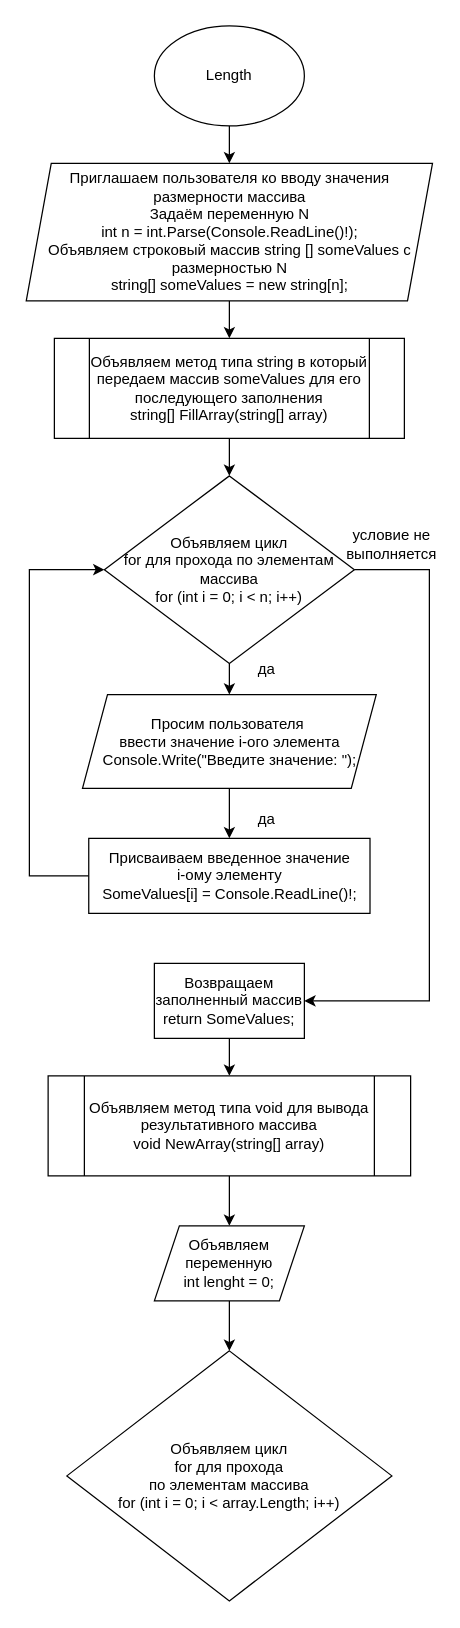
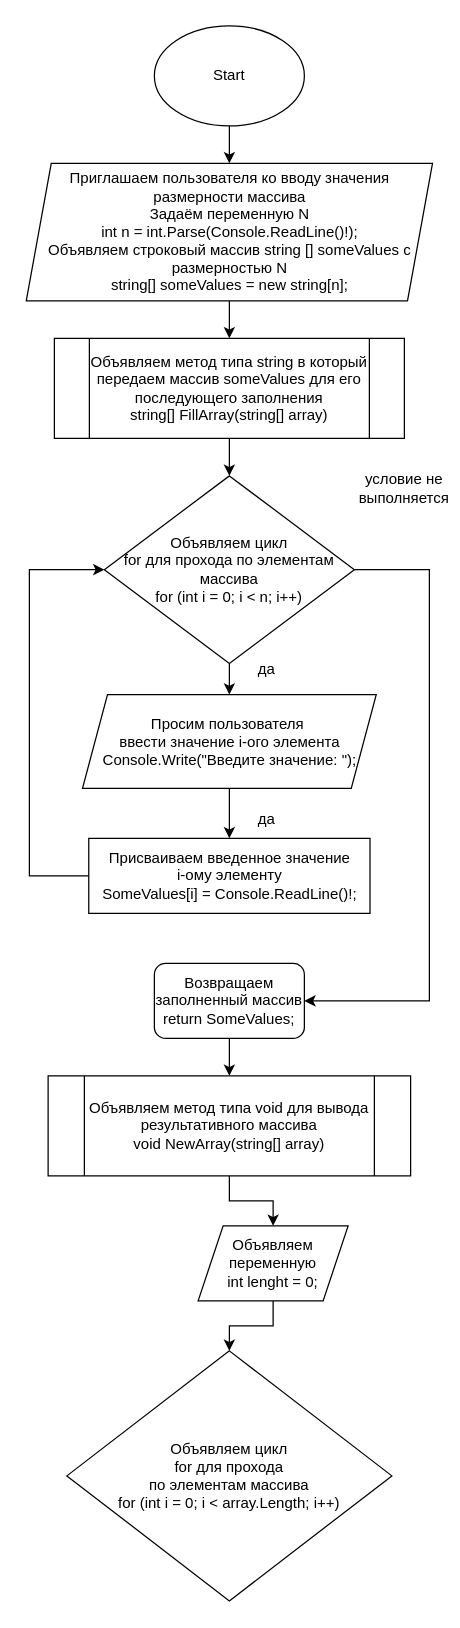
(229, 76) -> (229, 76)
(392, 544) -> (404, 488)
(229, 1001) -> (229, 1001)
(229, 1263) -> (273, 1263)
